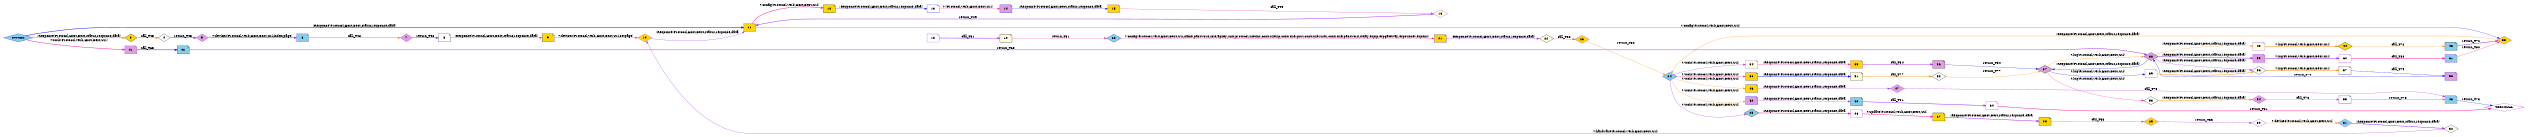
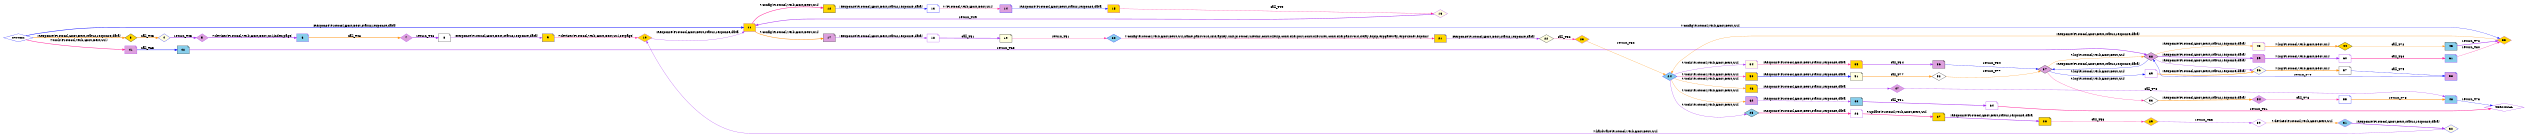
(18, 38) -> (18, 38)
none -> (829, 38)
